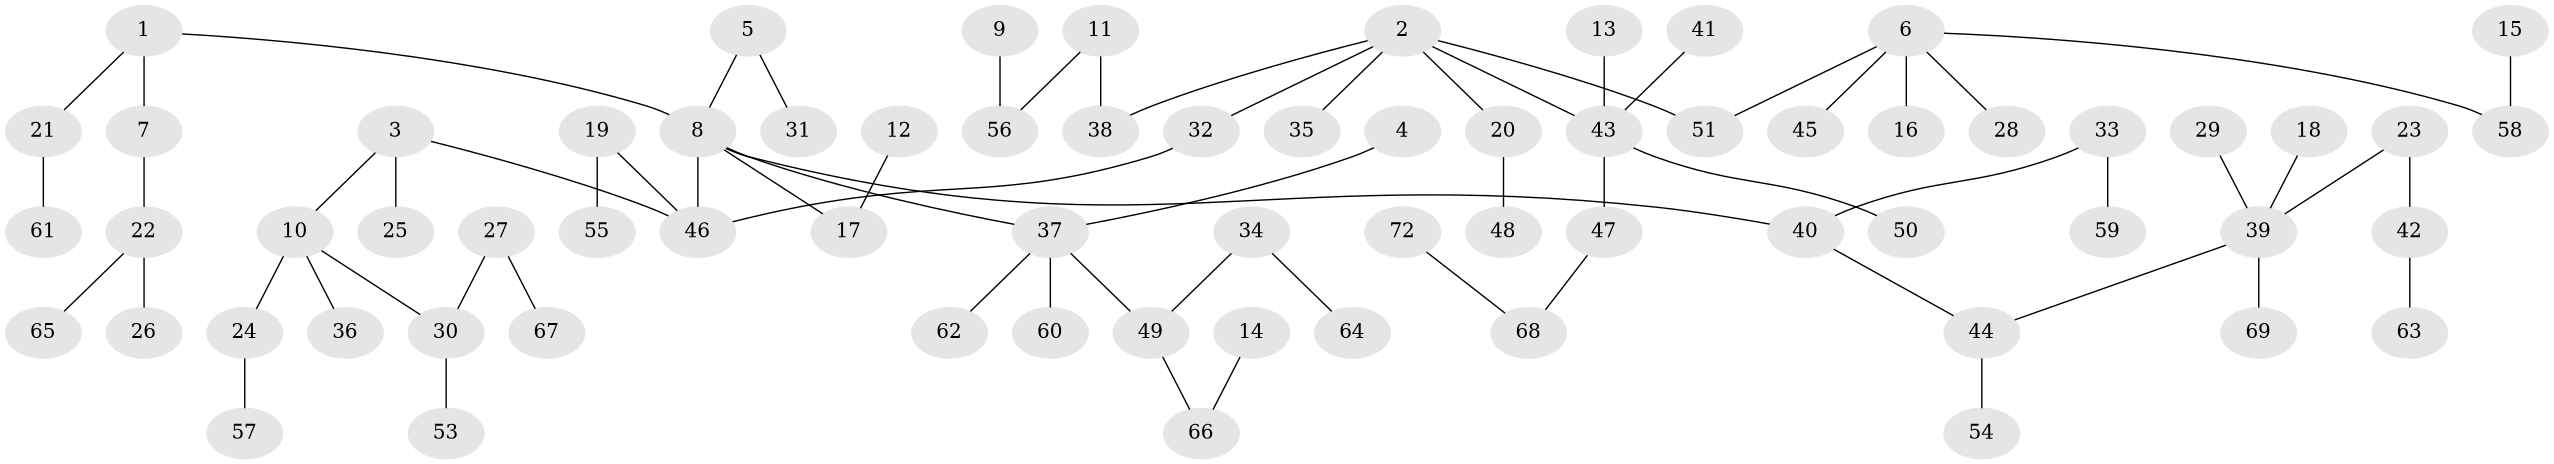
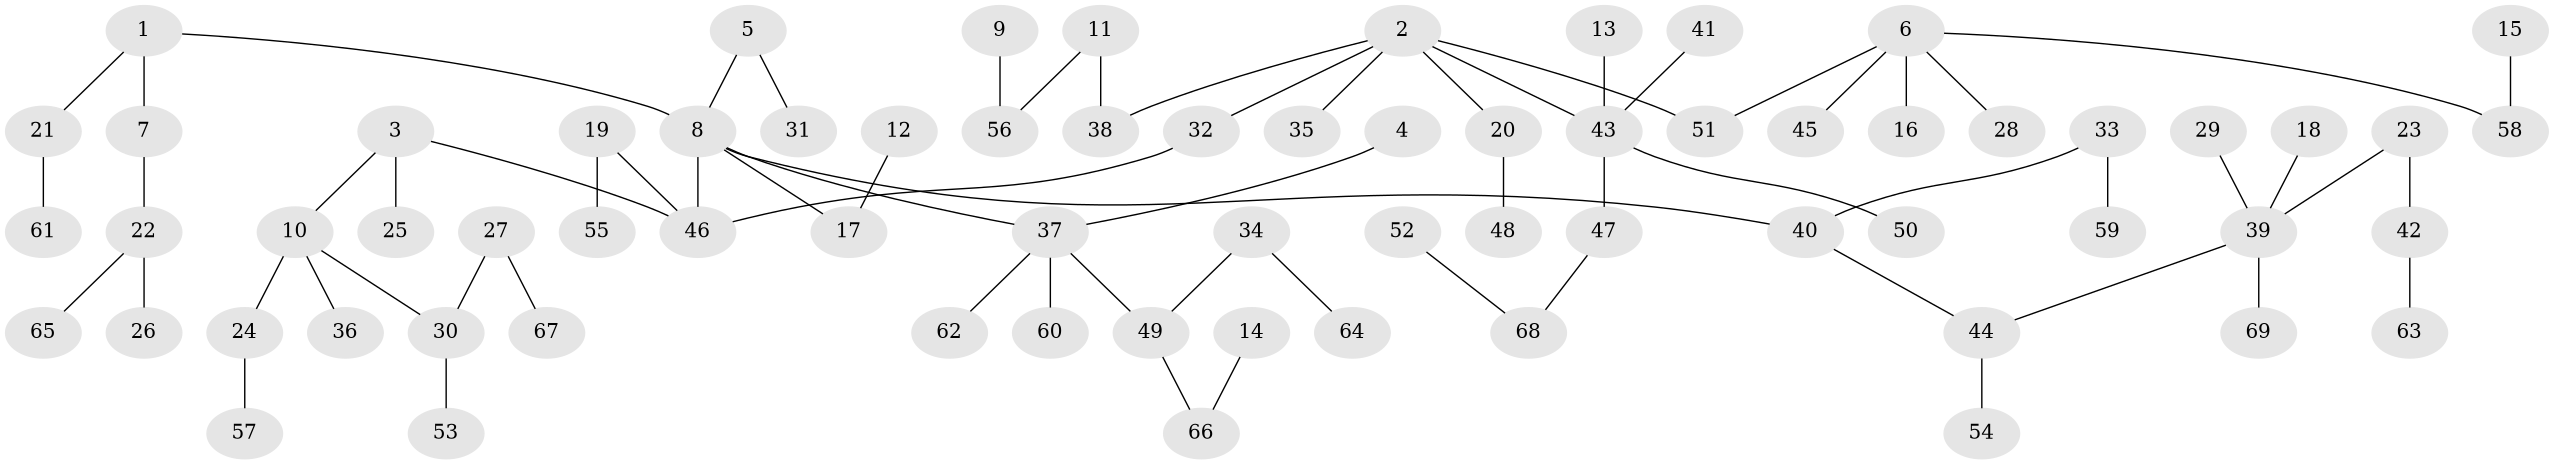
(1403, 232) -> (1403, 232)
